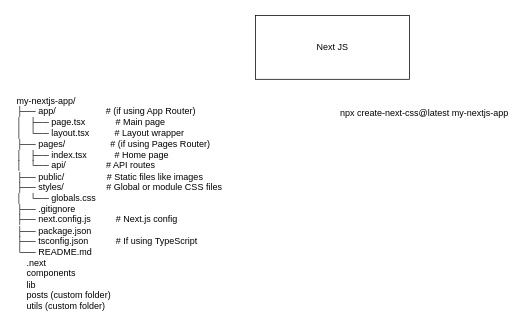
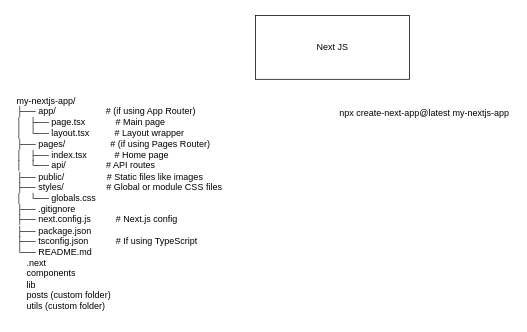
(424, 114) -> (424, 114)
